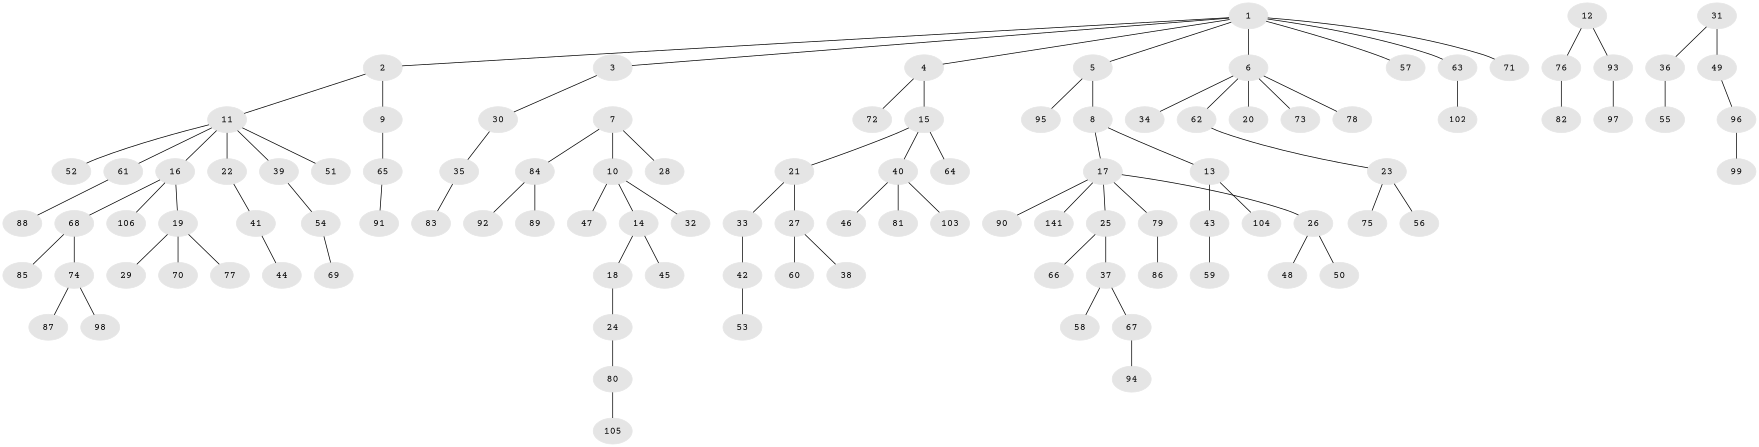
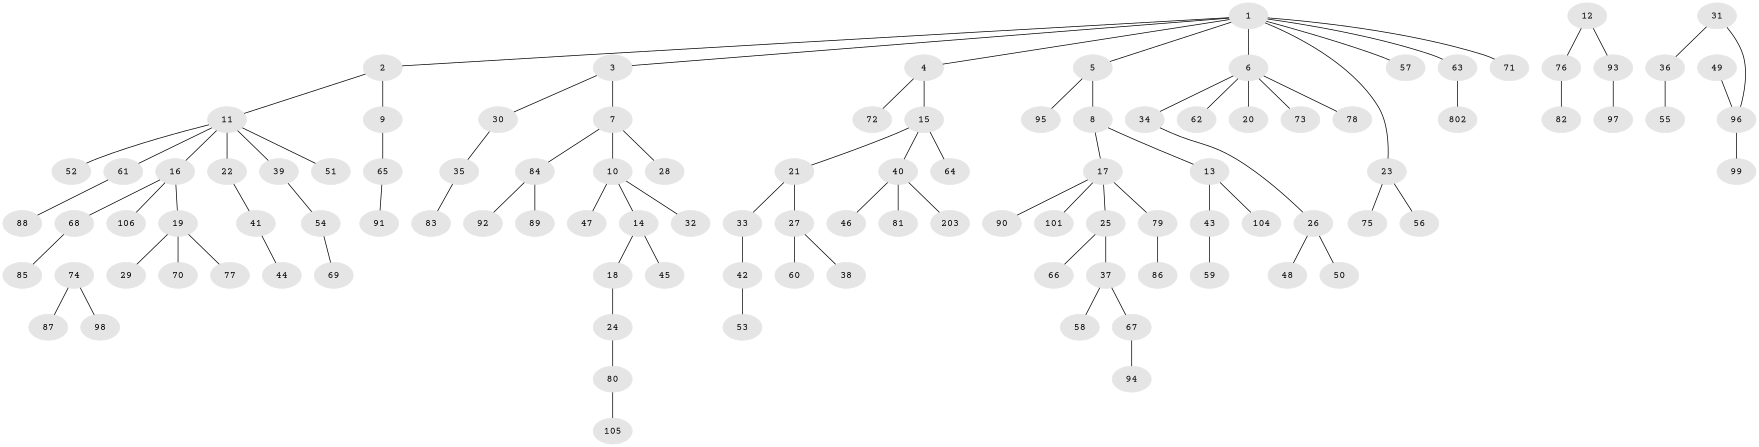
(1717, 42) -> (1745, 65)
none -> (613, 94)
(1458, 120) -> (1458, 120)
(1289, 152) -> (1349, 73)
(1216, 191) -> (1237, 160)
(950, 223) -> (950, 223)
(1054, 223) -> (1054, 223)
(74, 249) -> none
